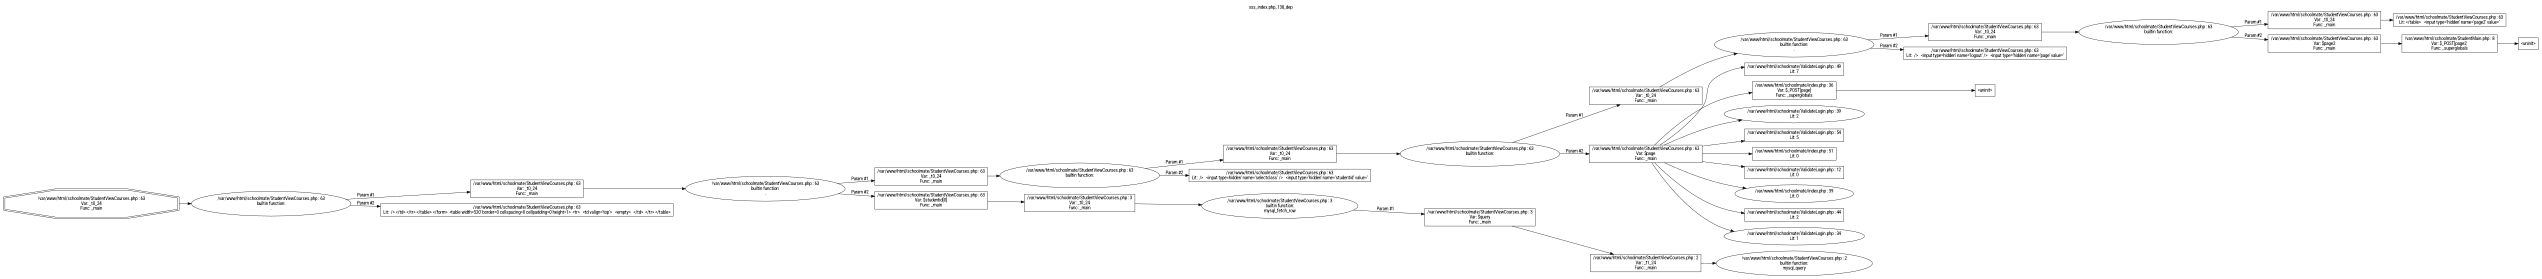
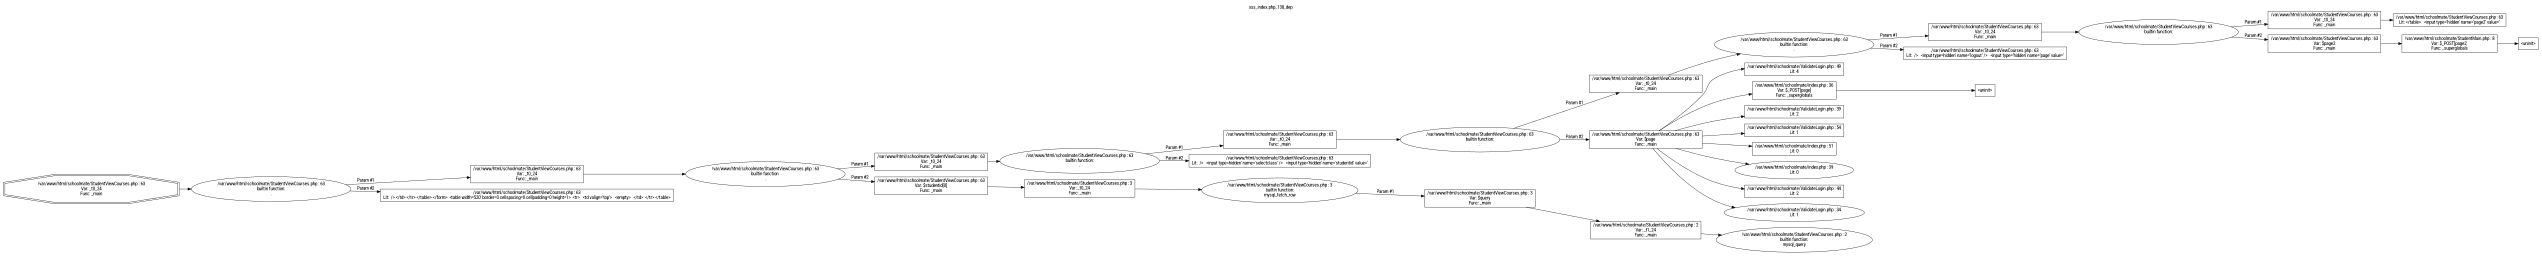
(1794, 69) -> (1794, 69)
(1794, 114) -> (1794, 112)
(1794, 135) -> (1794, 130)
(1794, 172) -> none
